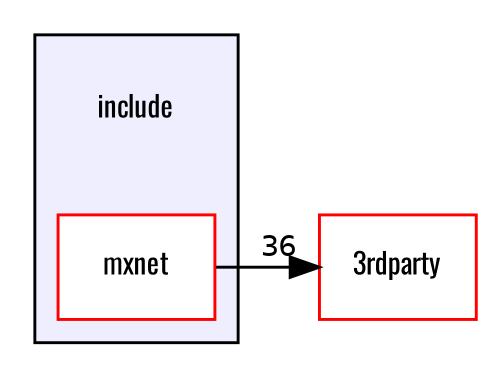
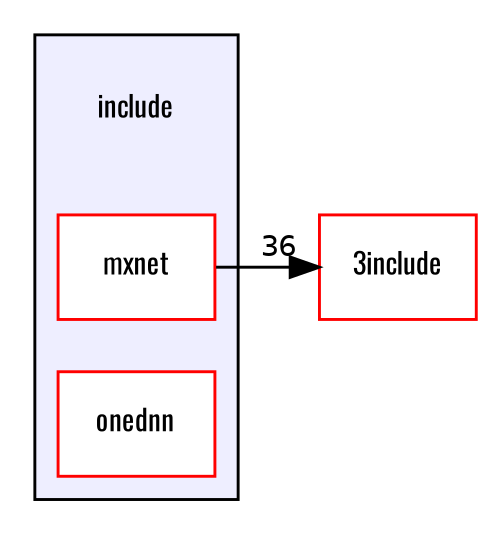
(398, 267) -> (398, 267)
none -> (136, 424)
